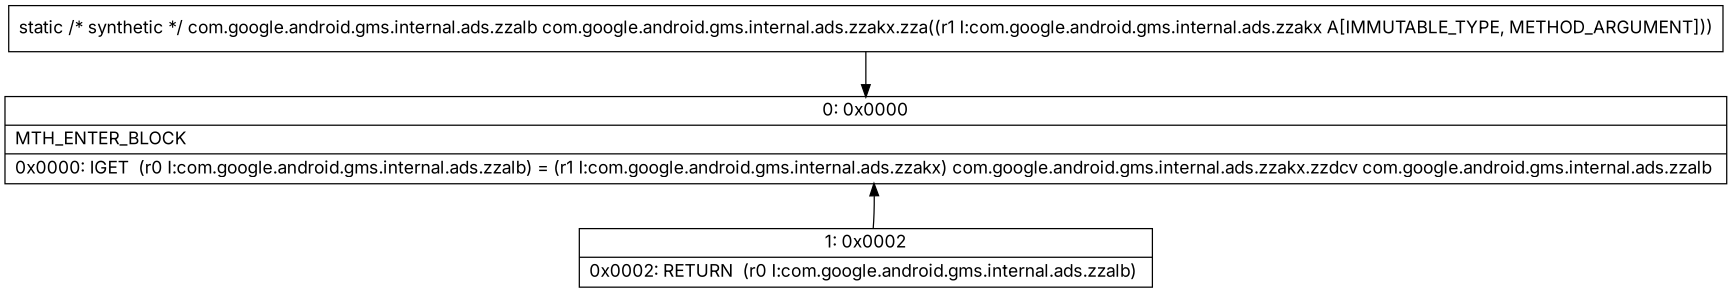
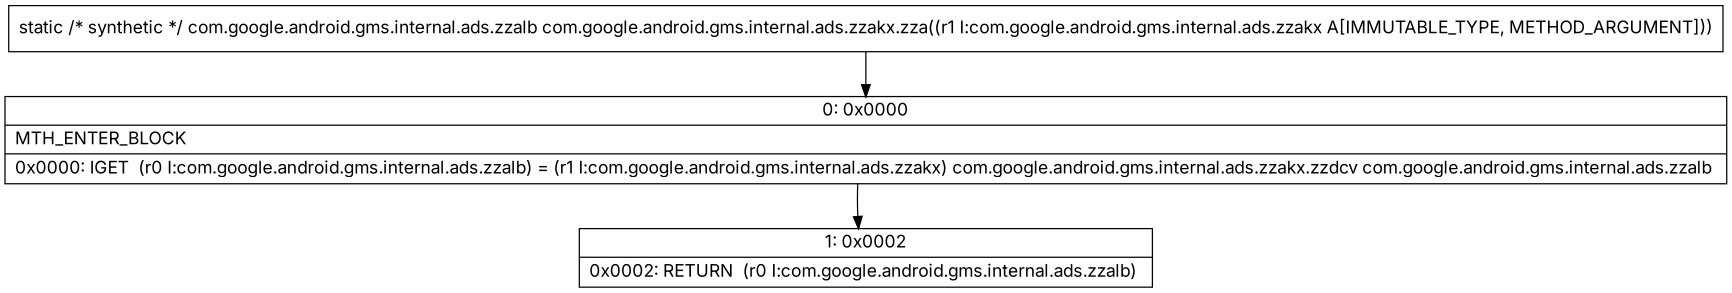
(874, 213) -> (857, 200)
